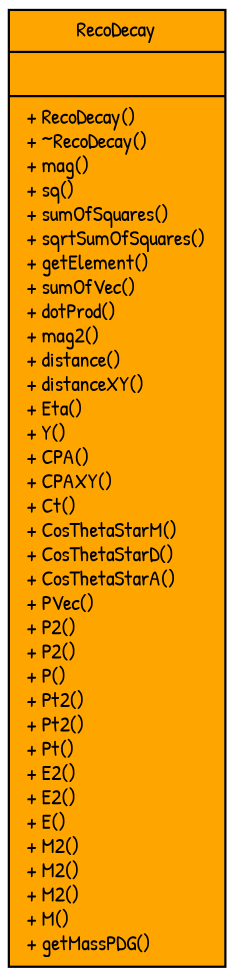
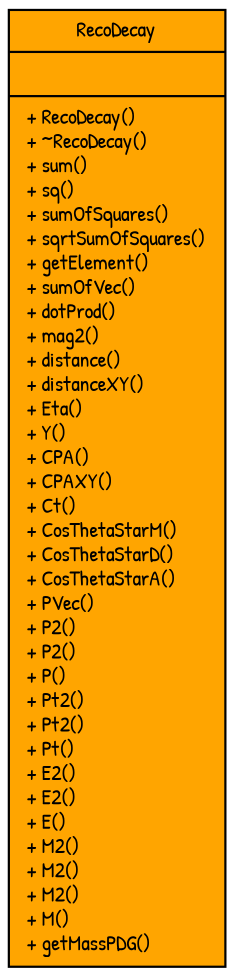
(59, 166) -> (57, 166)
